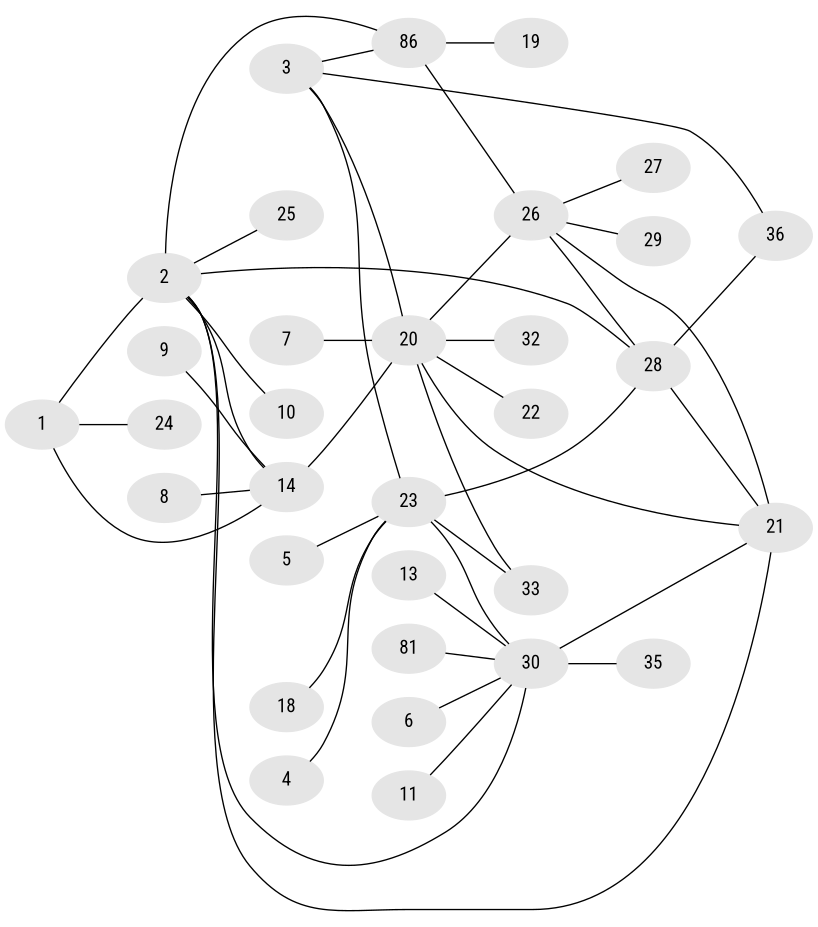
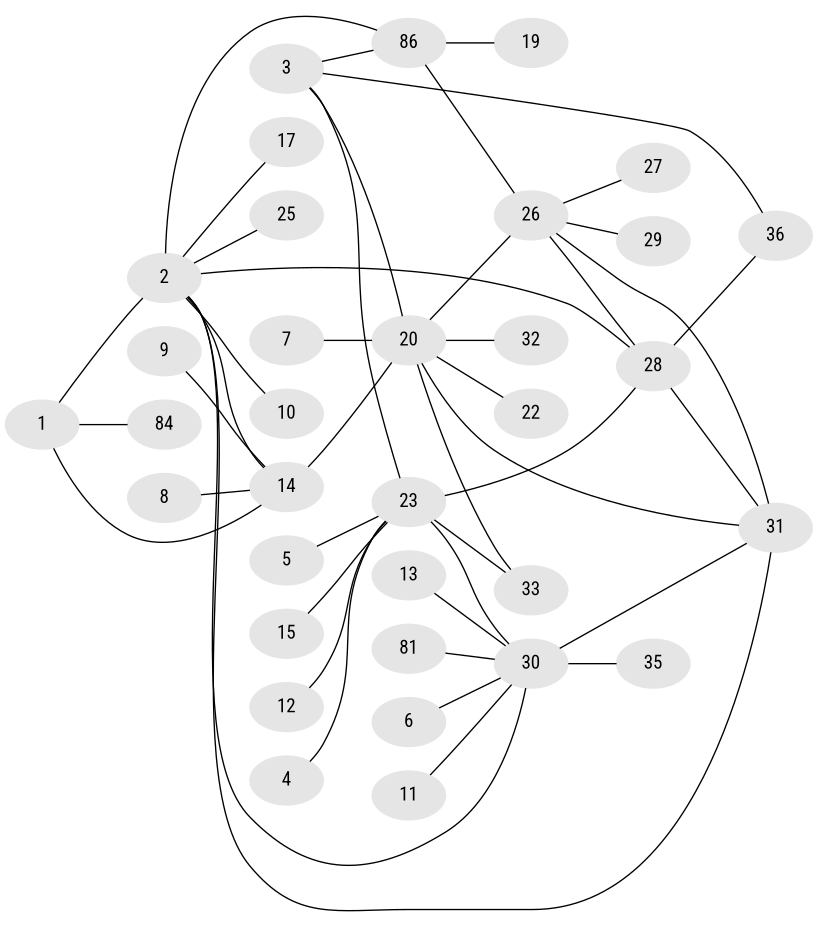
none -> (287, 142)
(164, 425) -> (164, 425)
(776, 528) -> (776, 528)
none -> (287, 634)
(287, 707) -> (287, 707)
